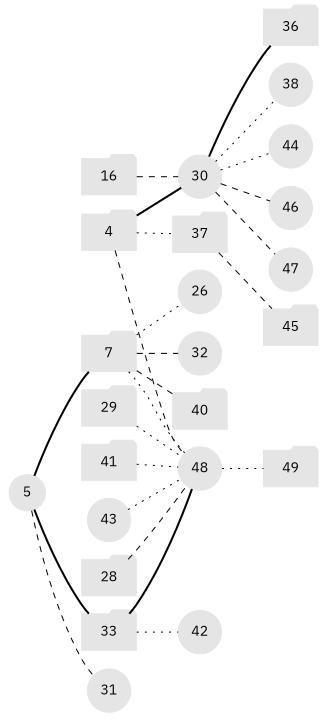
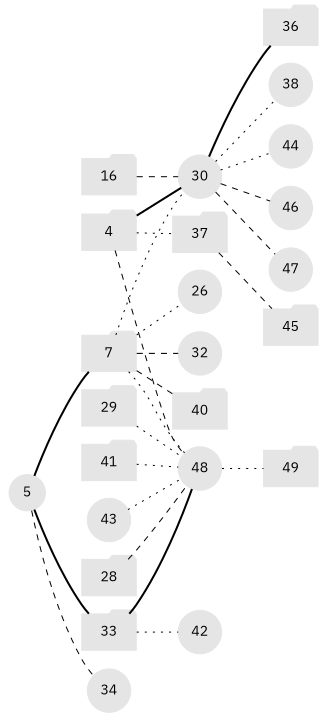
none -> (145, 261)
(109, 691) -> (109, 691)
